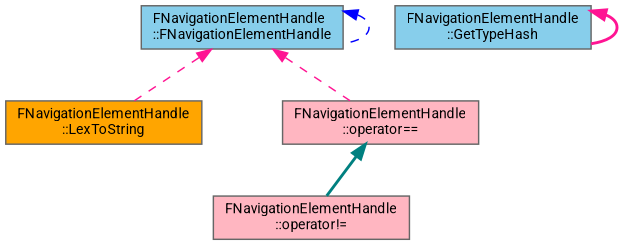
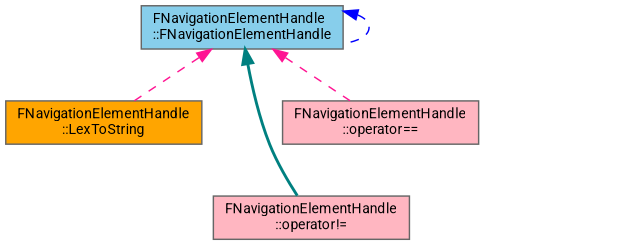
(493, 27) -> none
(342, 176) -> (265, 133)
